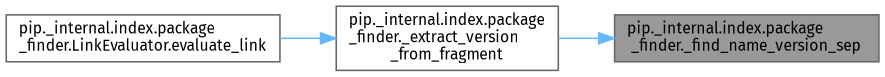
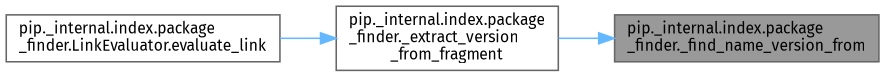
(747, 38) -> (747, 38)
